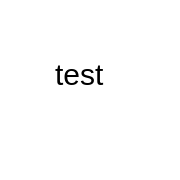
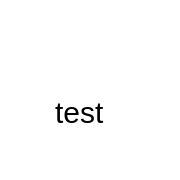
(89, 89) -> (89, 126)
